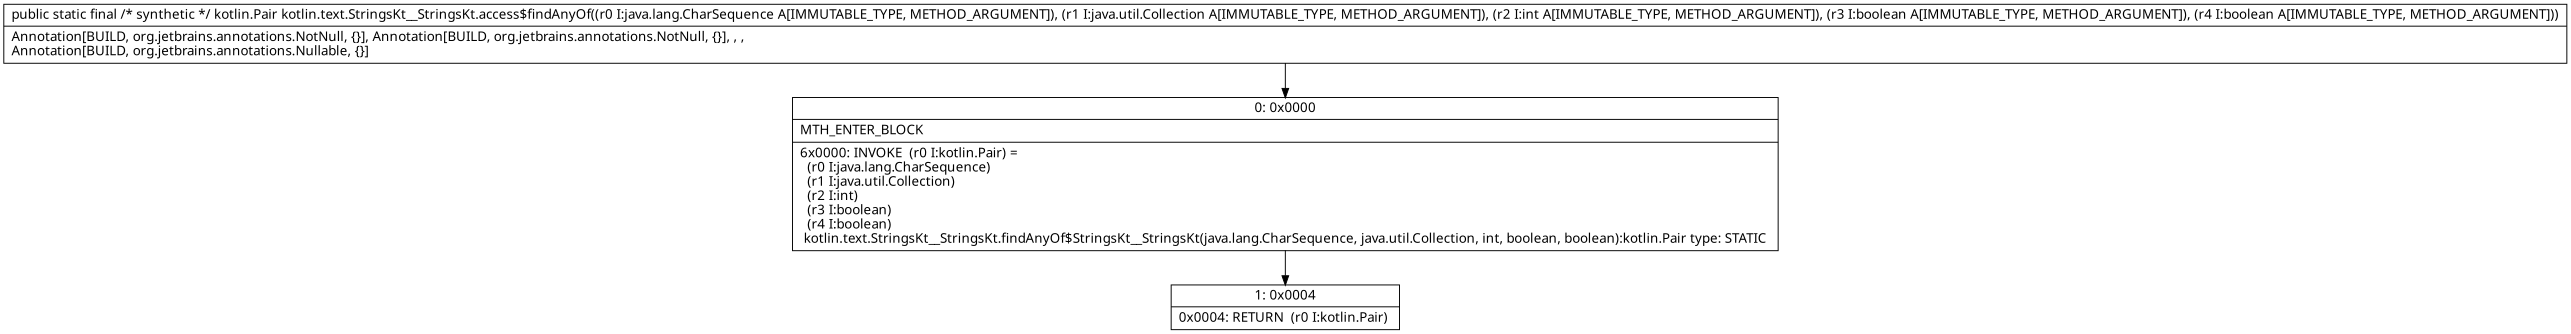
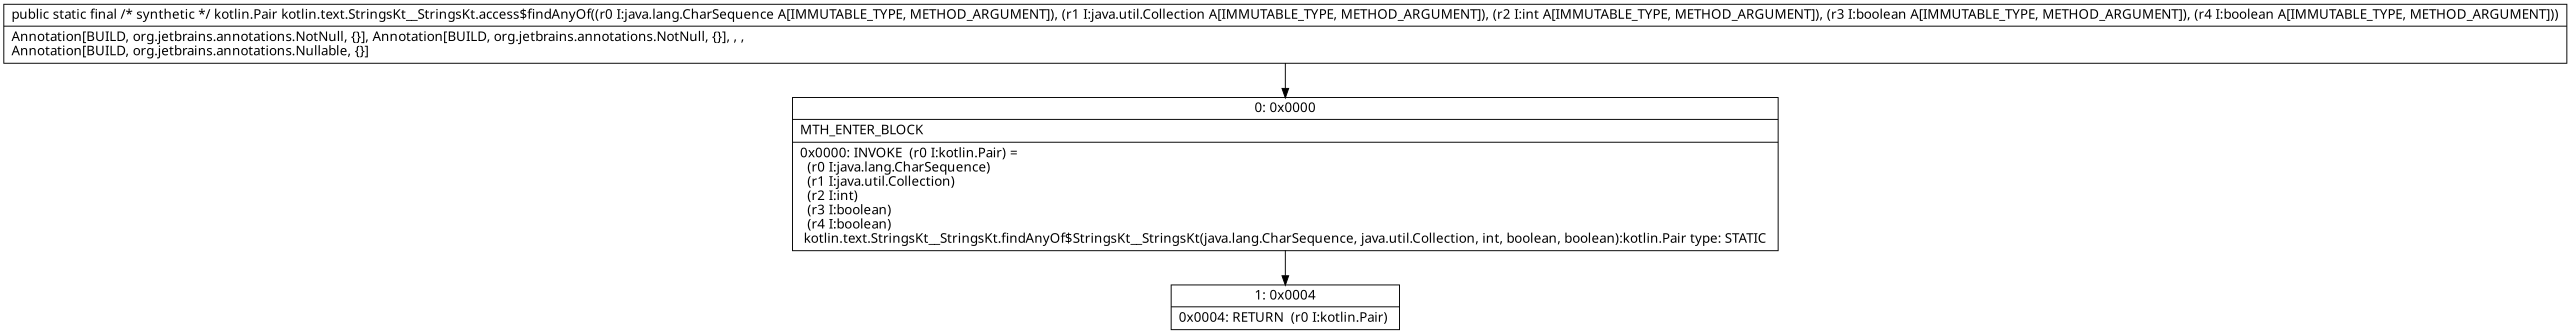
(911, 153) -> (911, 153)
